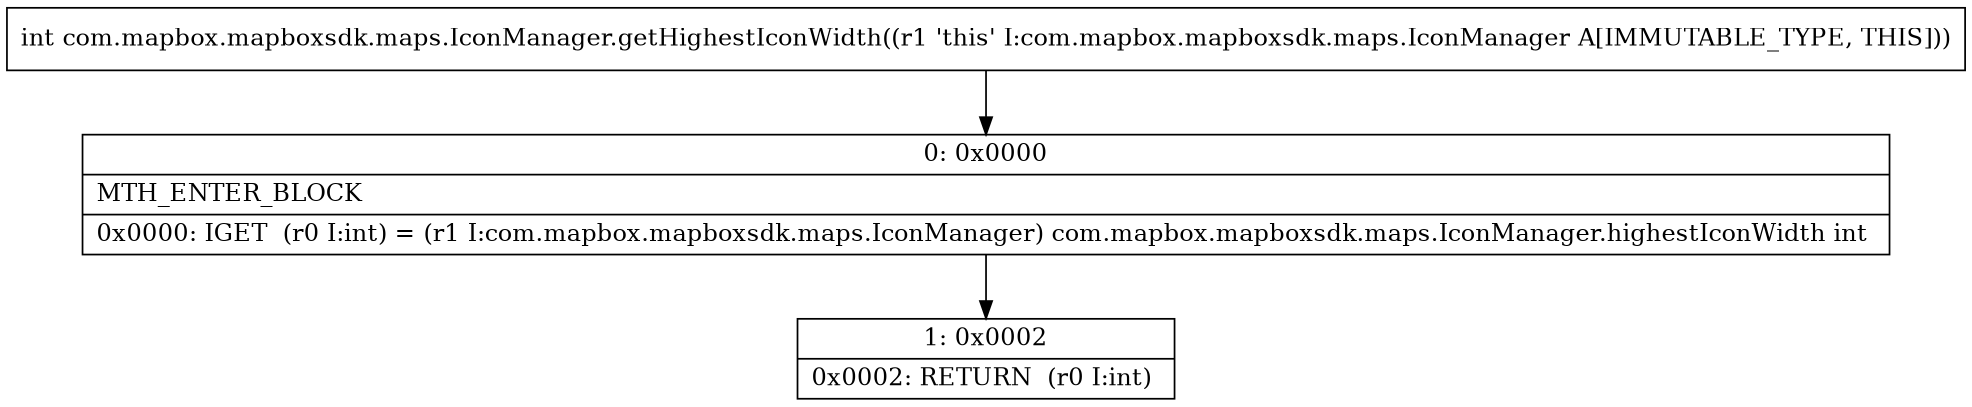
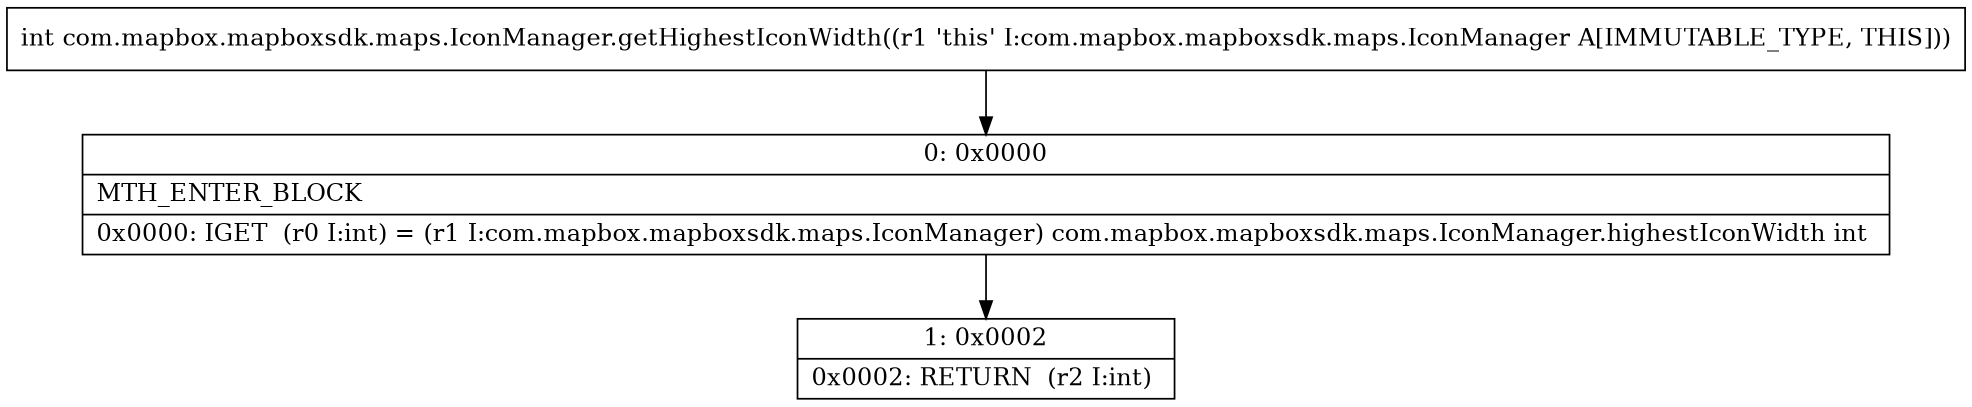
(986, 378) -> (986, 378)
